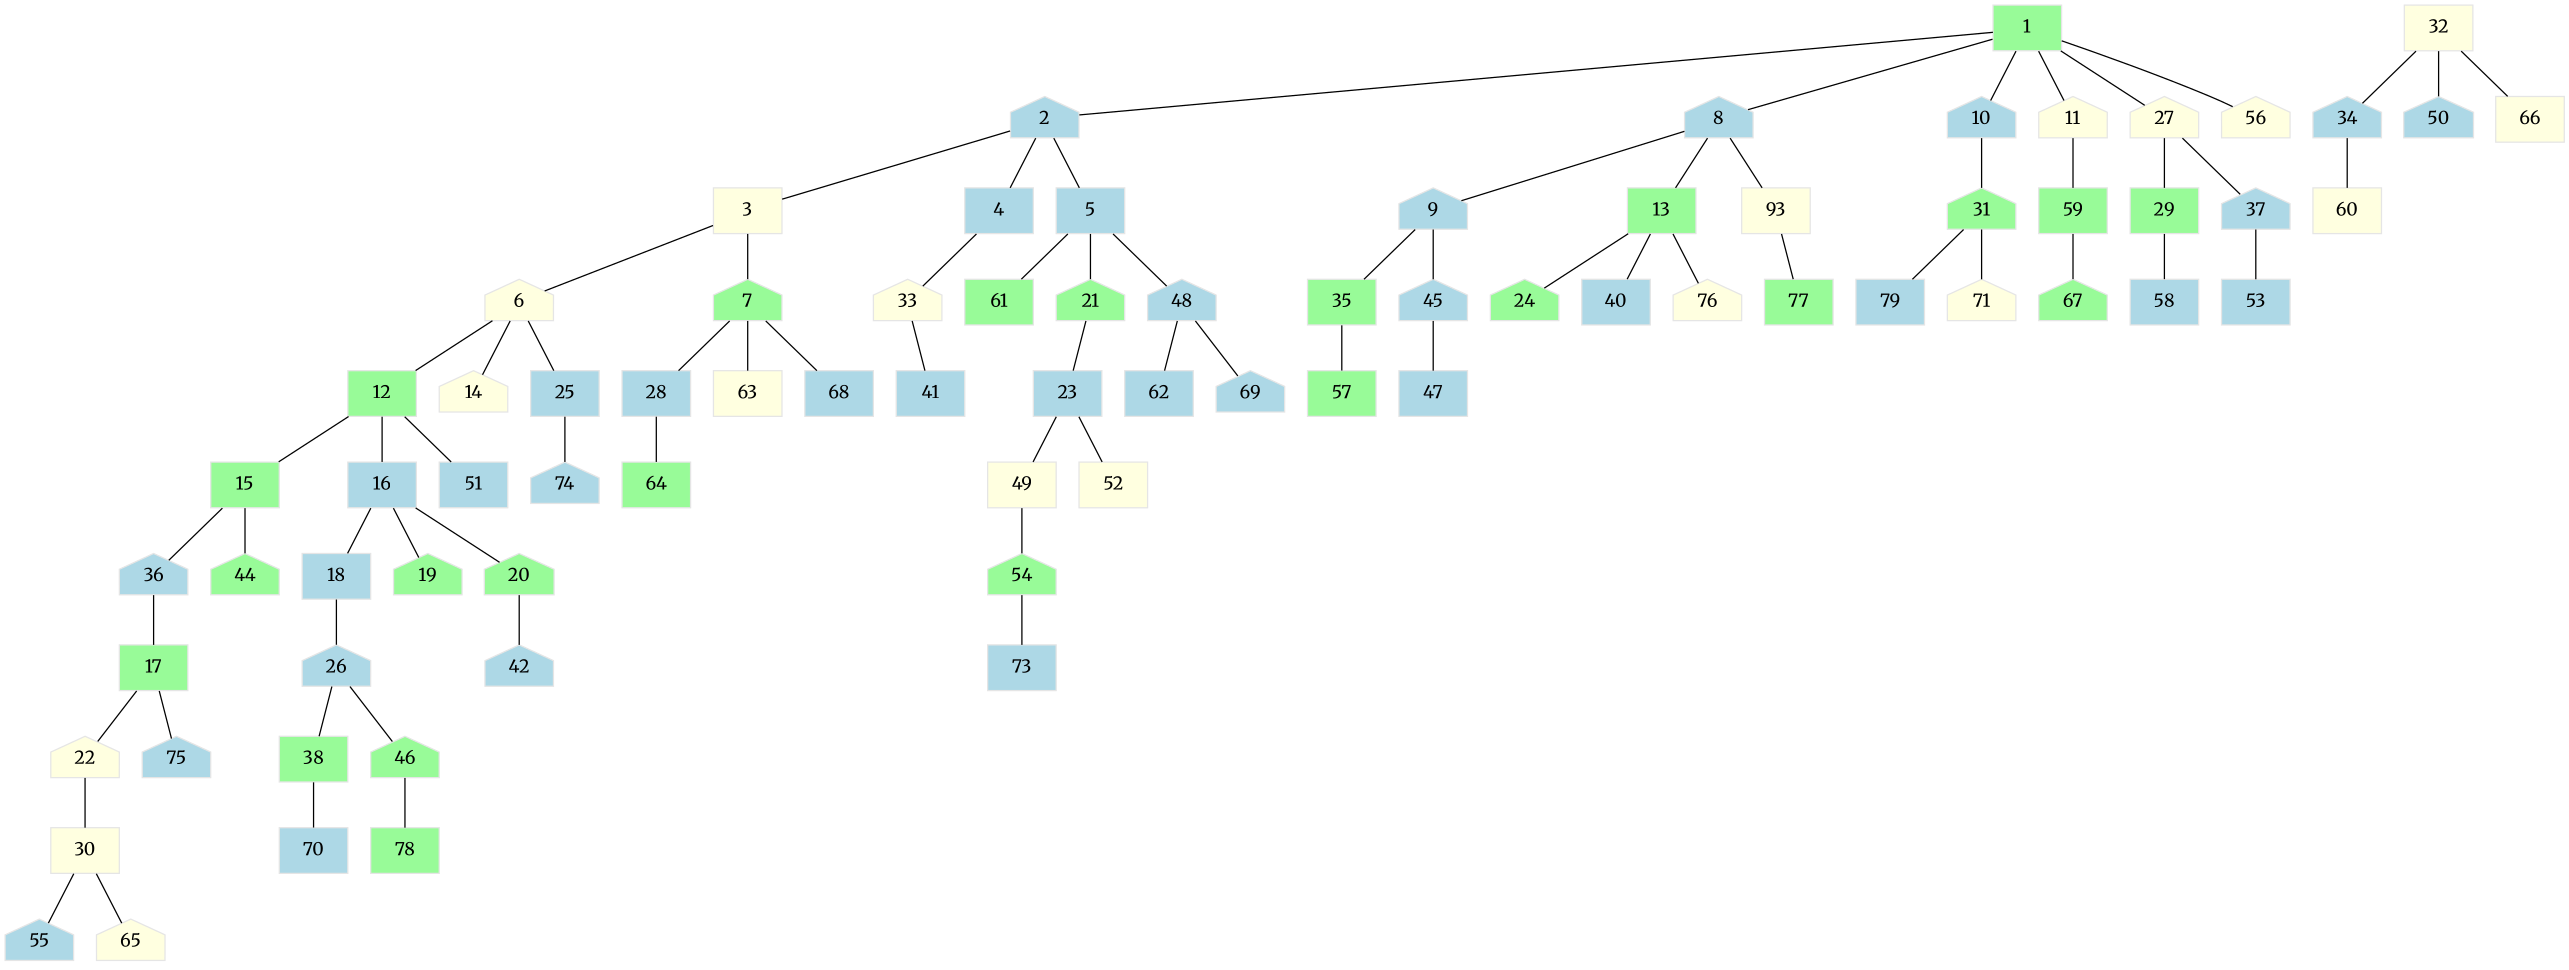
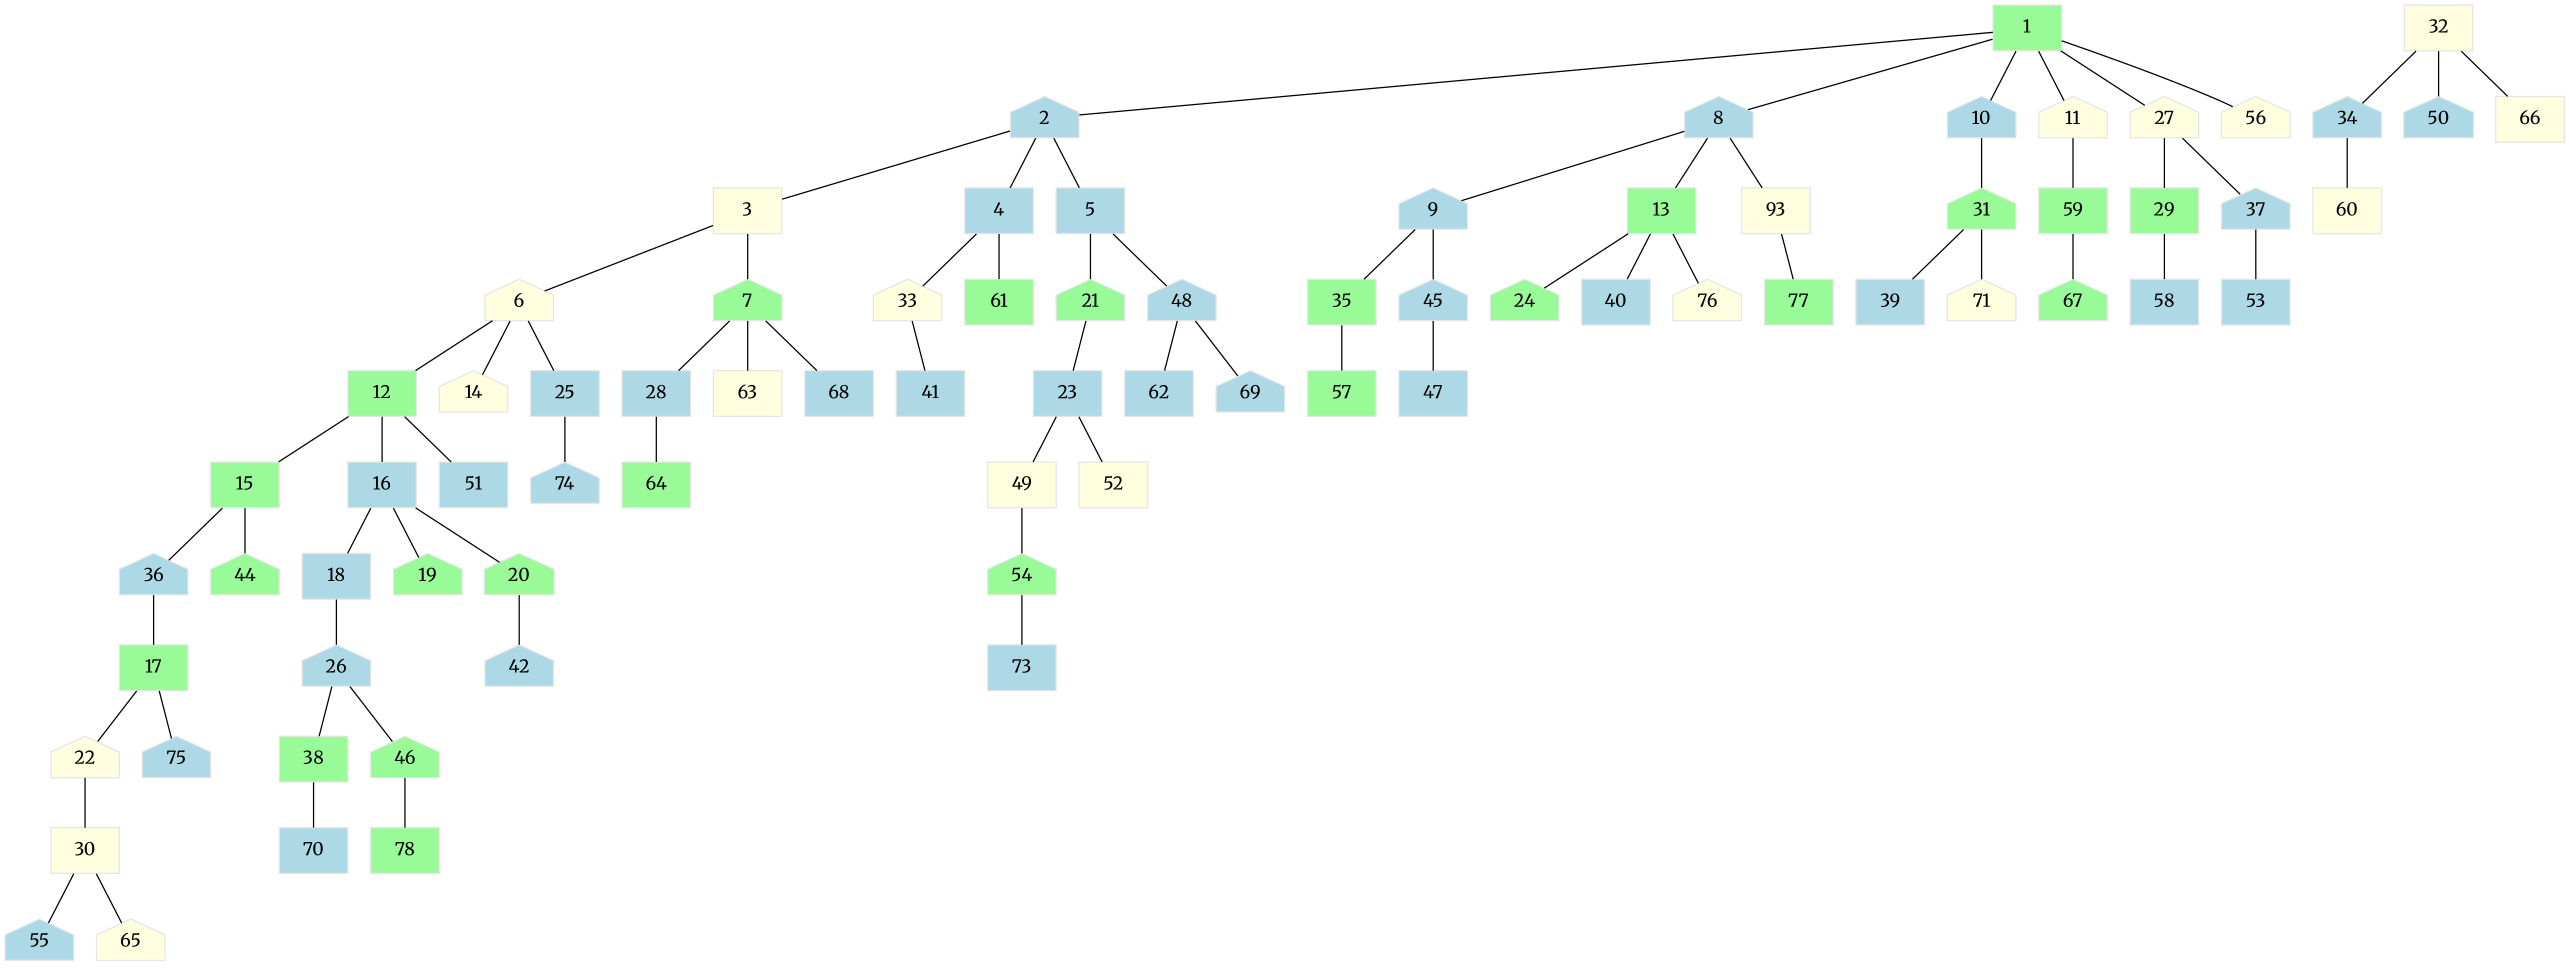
(1045, 257) -> (999, 257)
(1890, 302) -> (1890, 302)
